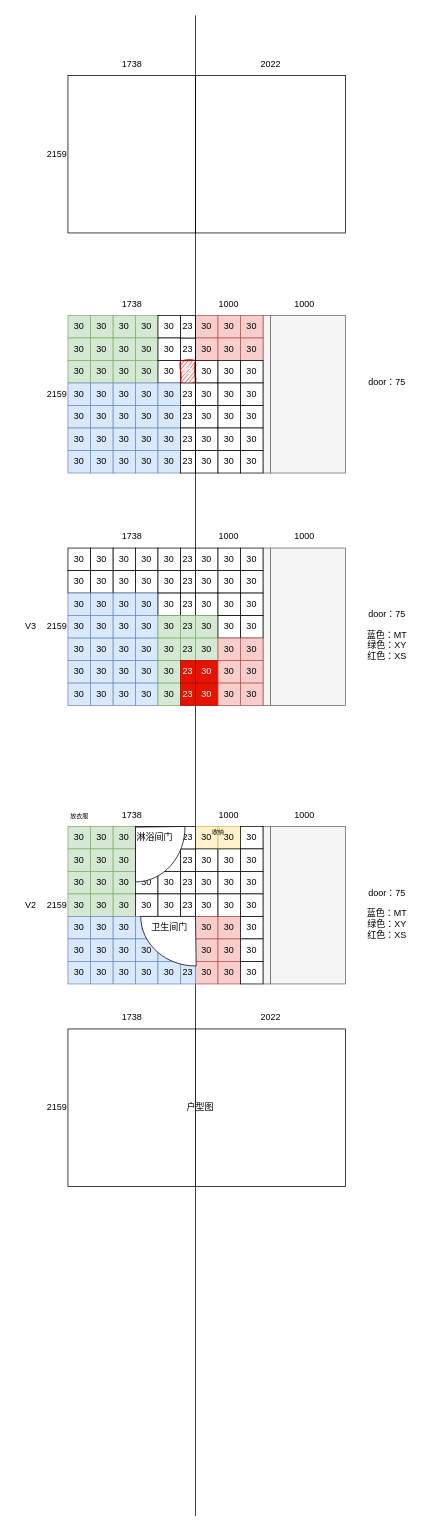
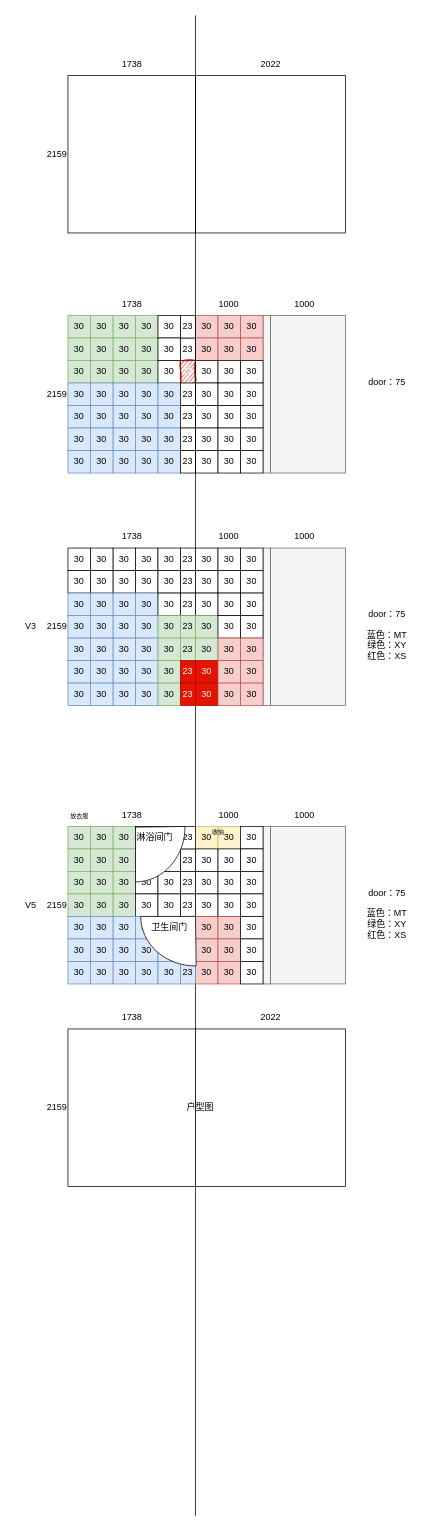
(31, 905) -> (31, 905)
